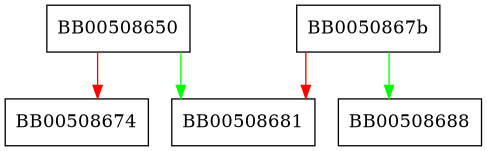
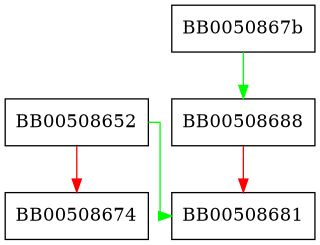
(118, 29) -> (77, 122)
(306, 69) -> (243, 163)
